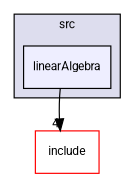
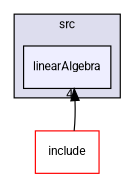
(59, 105) -> (75, 116)
